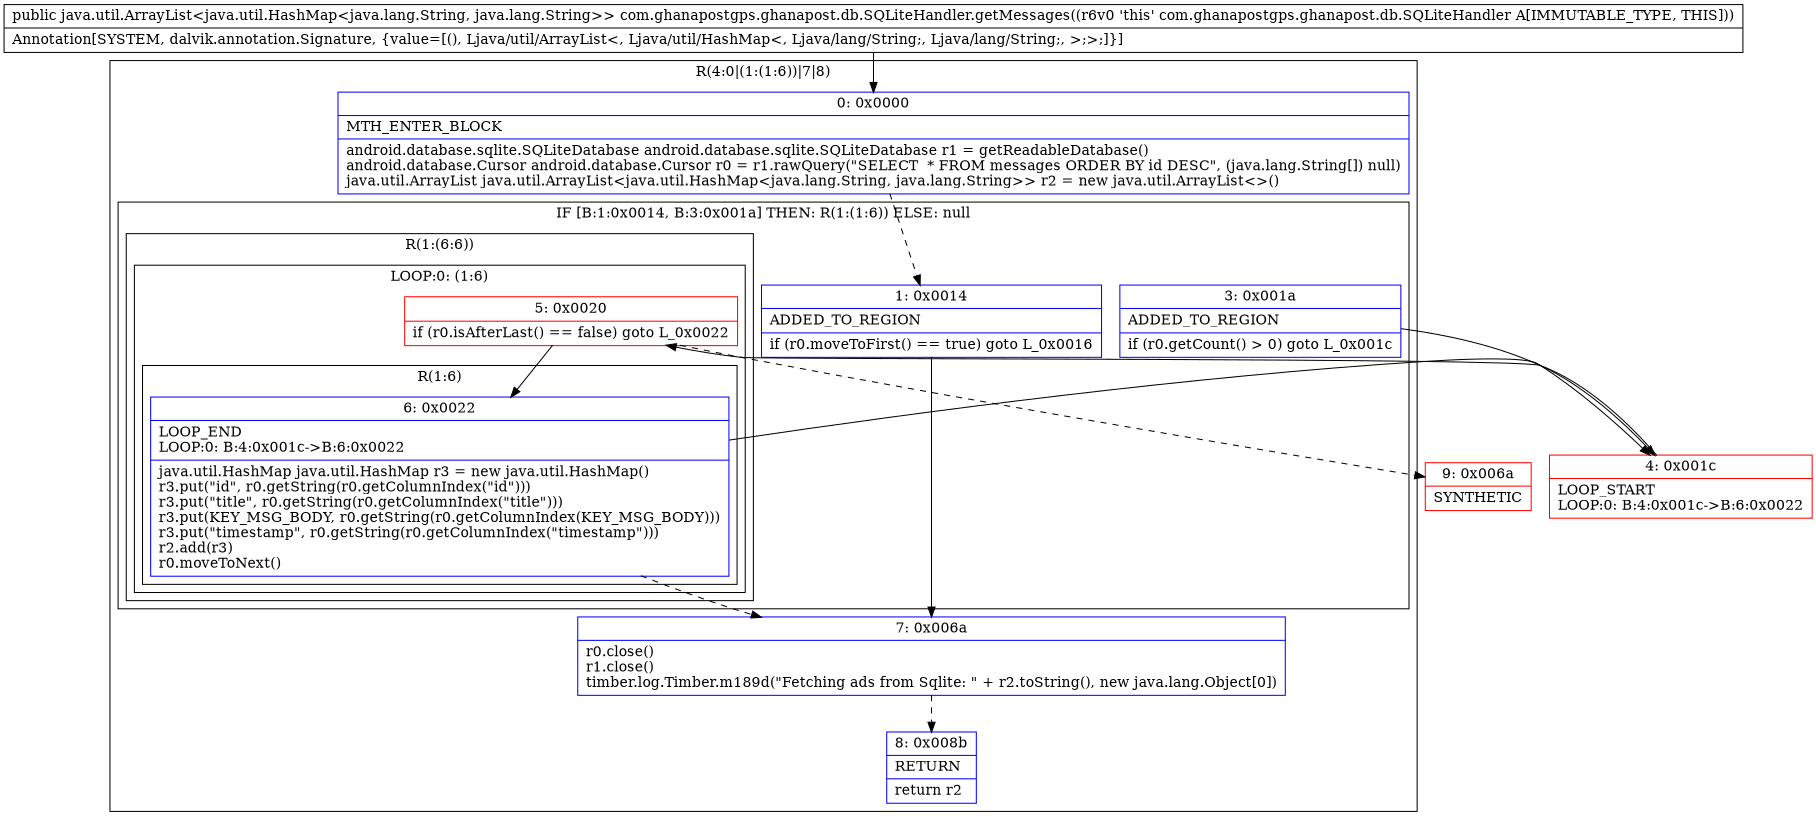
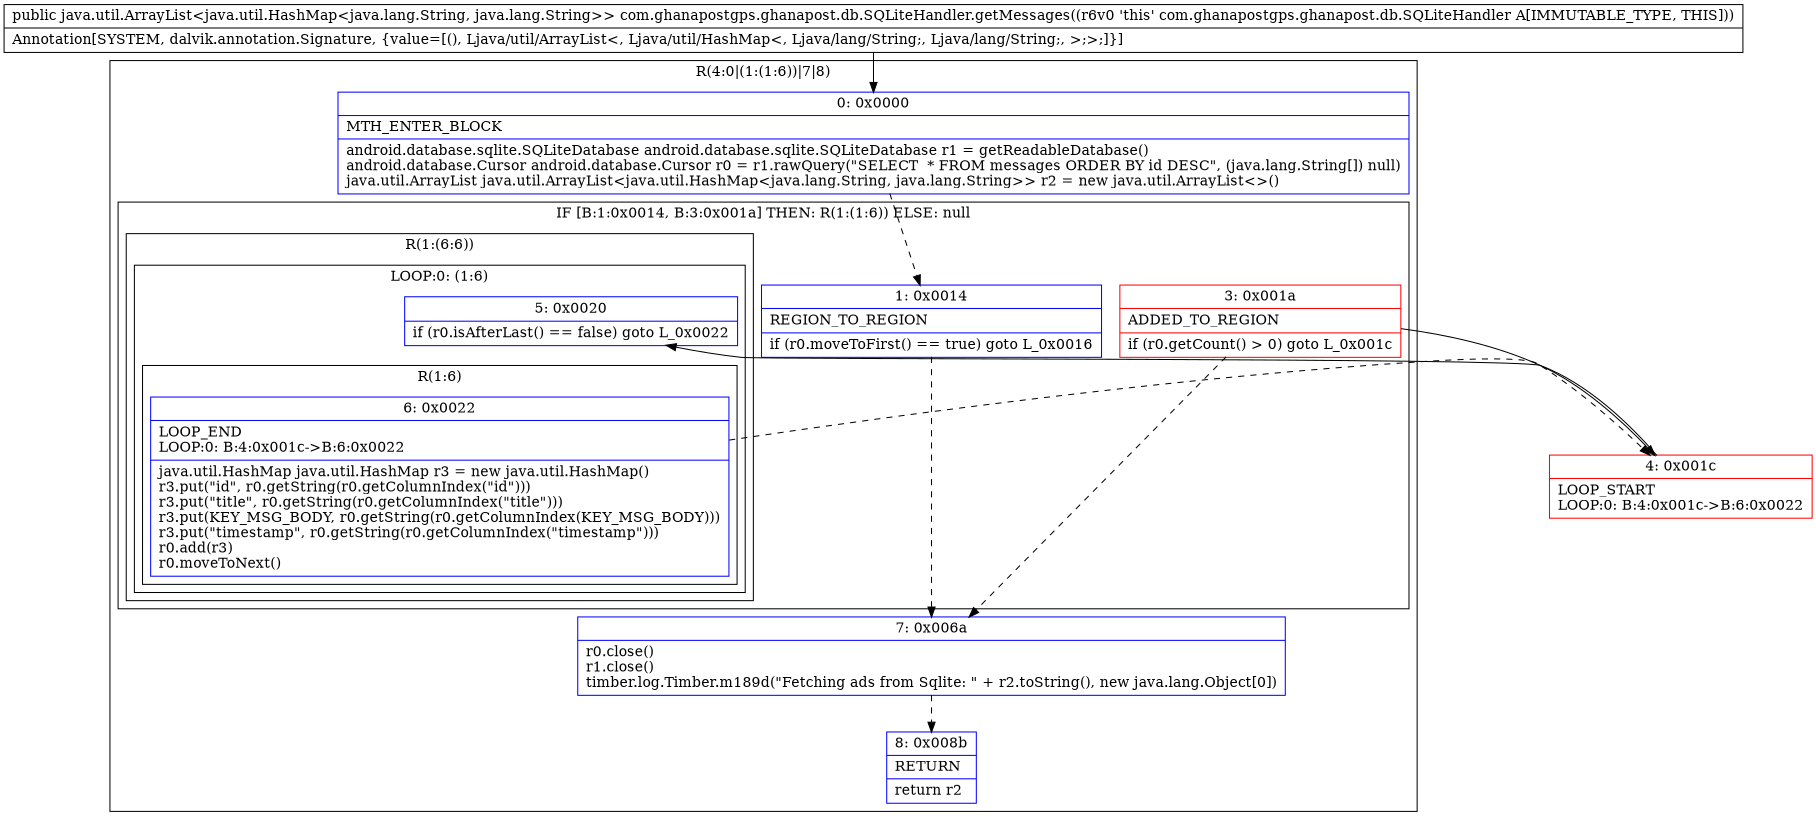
(845, 320) -> (849, 320)
(571, 321) -> (571, 321)
(1260, 321) -> (1260, 321)
(531, 372) -> none
(1200, 380) -> (1176, 383)
(932, 482) -> (932, 482)
(1478, 487) -> none
(196, 548) -> (196, 548)
(696, 596) -> (1101, 483)
